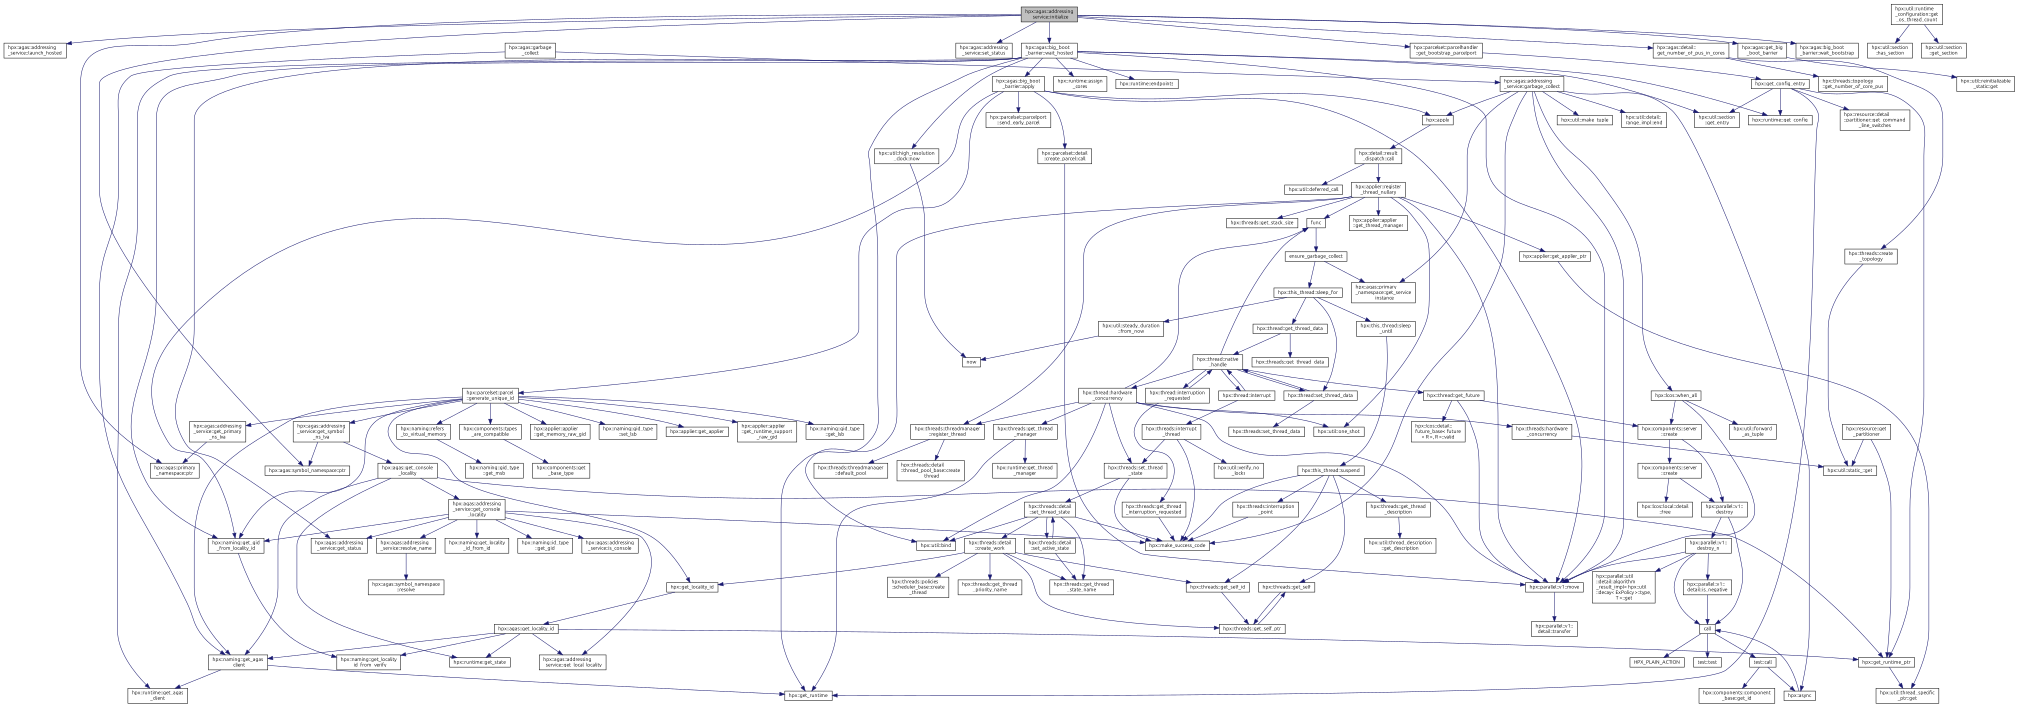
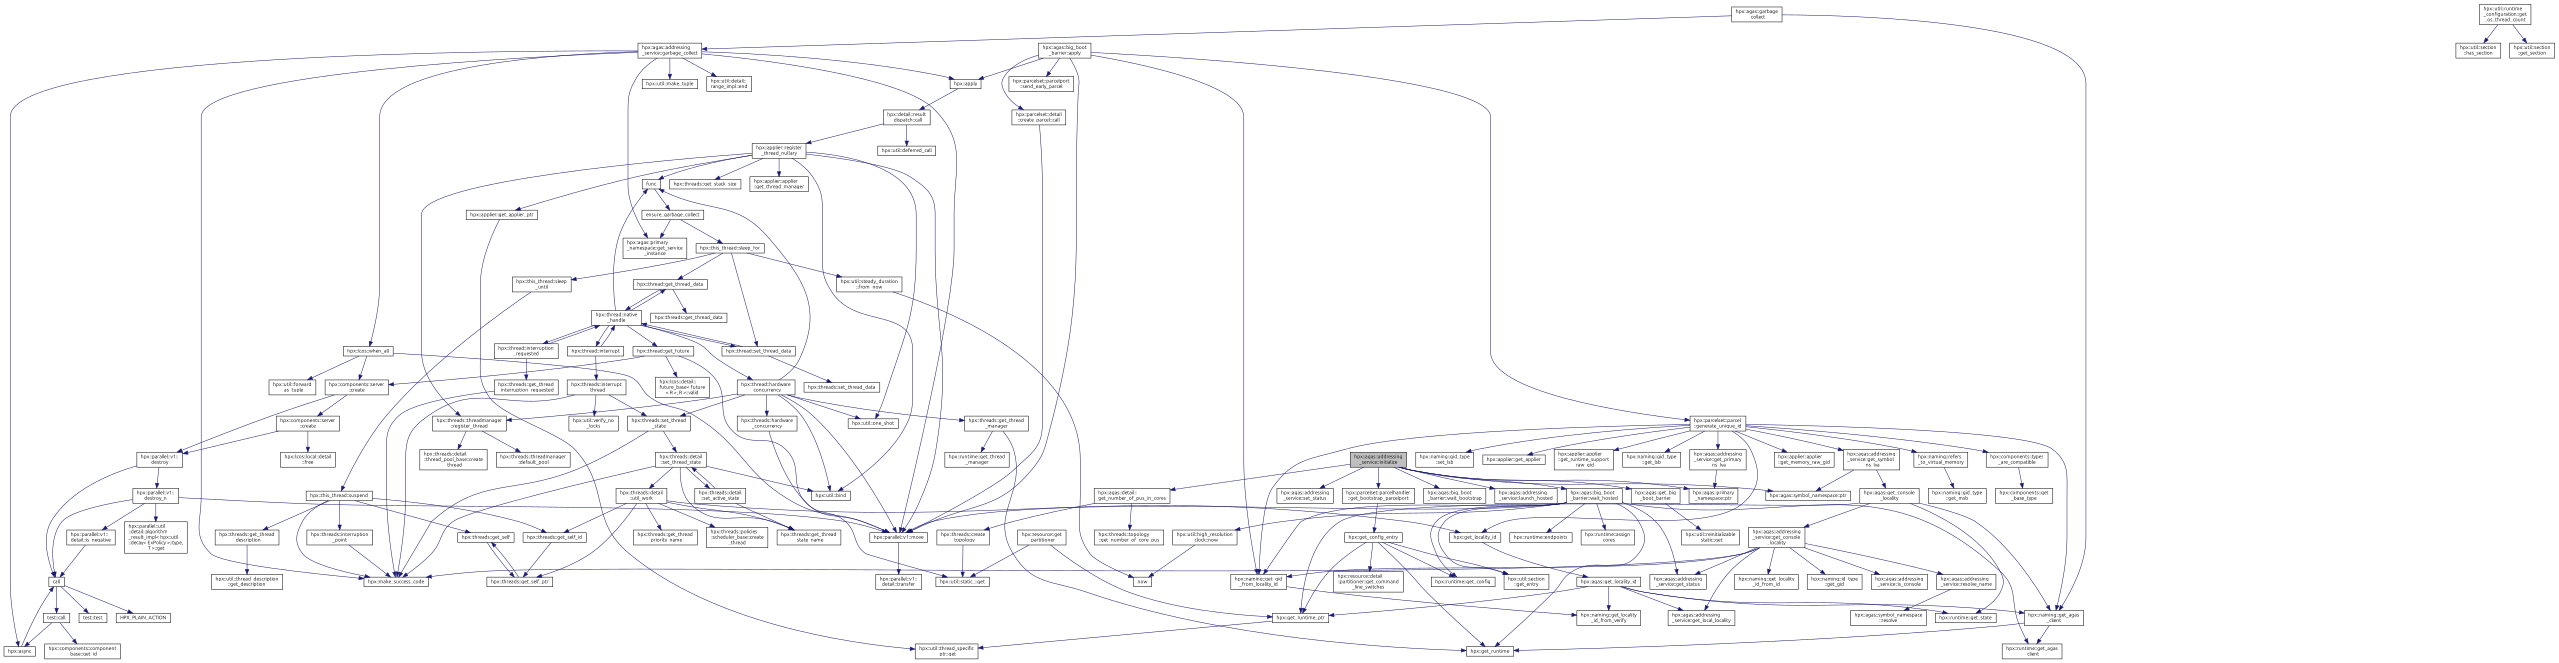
(1037, 64) -> none
none -> (646, 301)
(990, 546) -> (641, 496)
